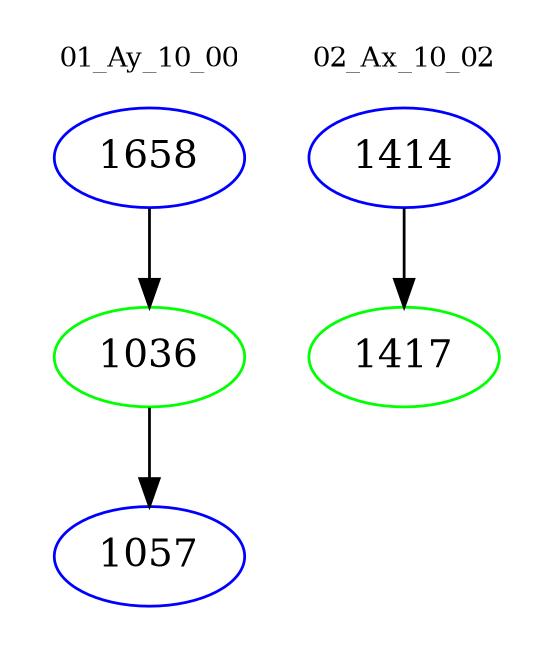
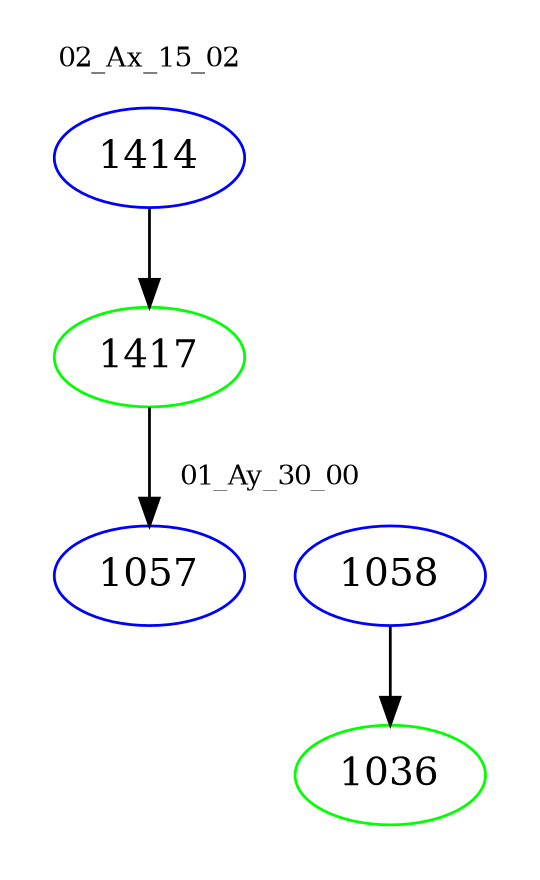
(149, 60) -> (270, 477)
(404, 60) -> (149, 60)
(149, 158) -> (390, 576)
(149, 443) -> (149, 468)
